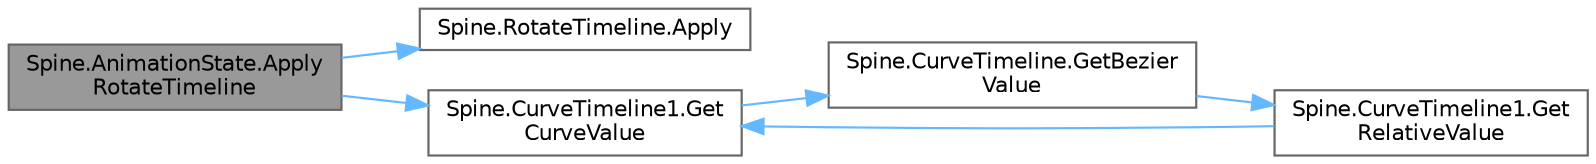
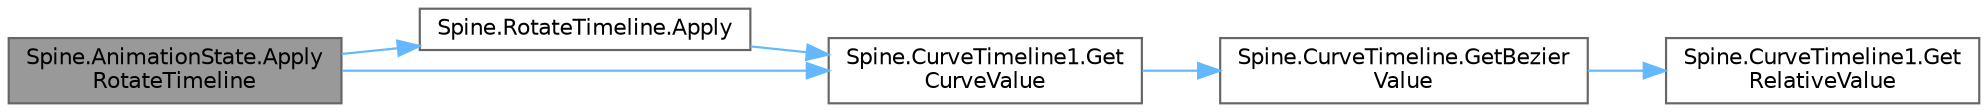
(1019, 128) -> (779, 49)
